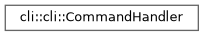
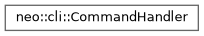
(102, 18) -> (102, 18)
